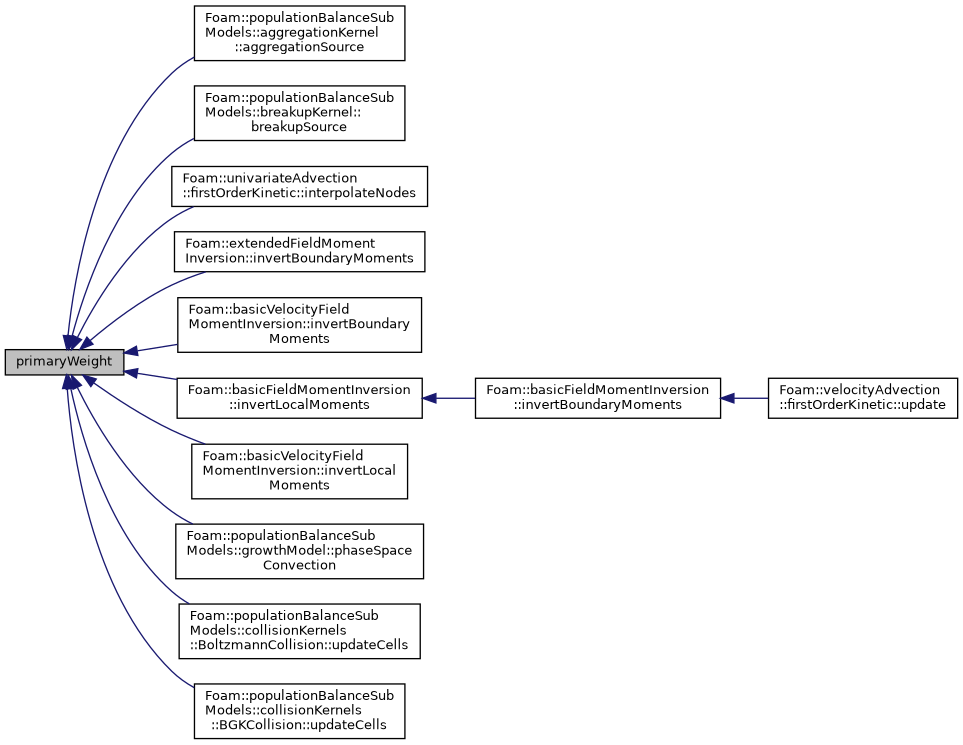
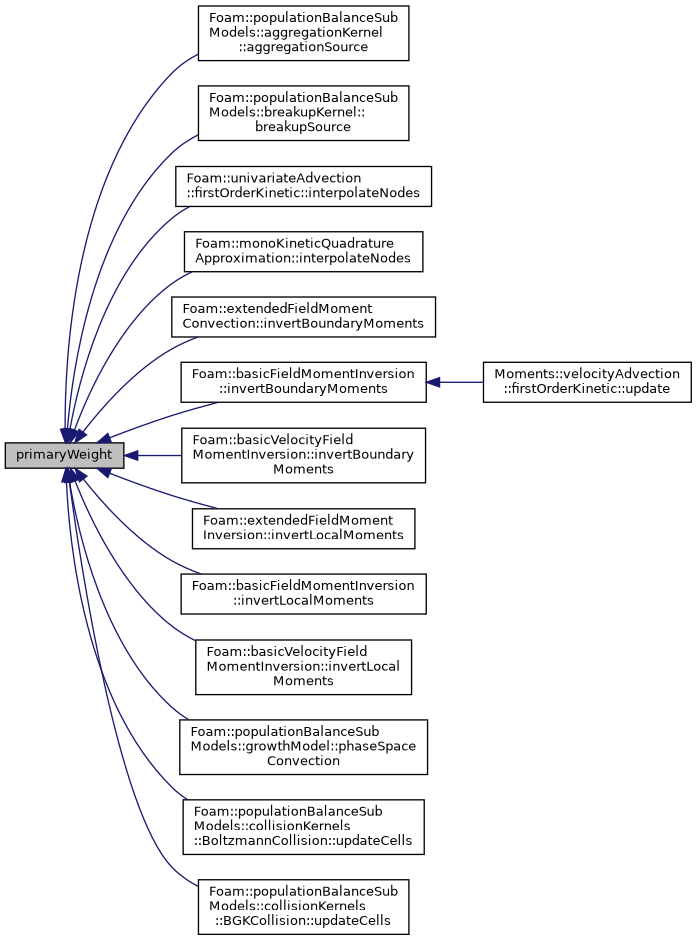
(300, 252) -> (304, 317)
none -> (304, 252)
(456, 398) -> (163, 418)
(863, 398) -> (587, 382)
none -> (304, 529)
